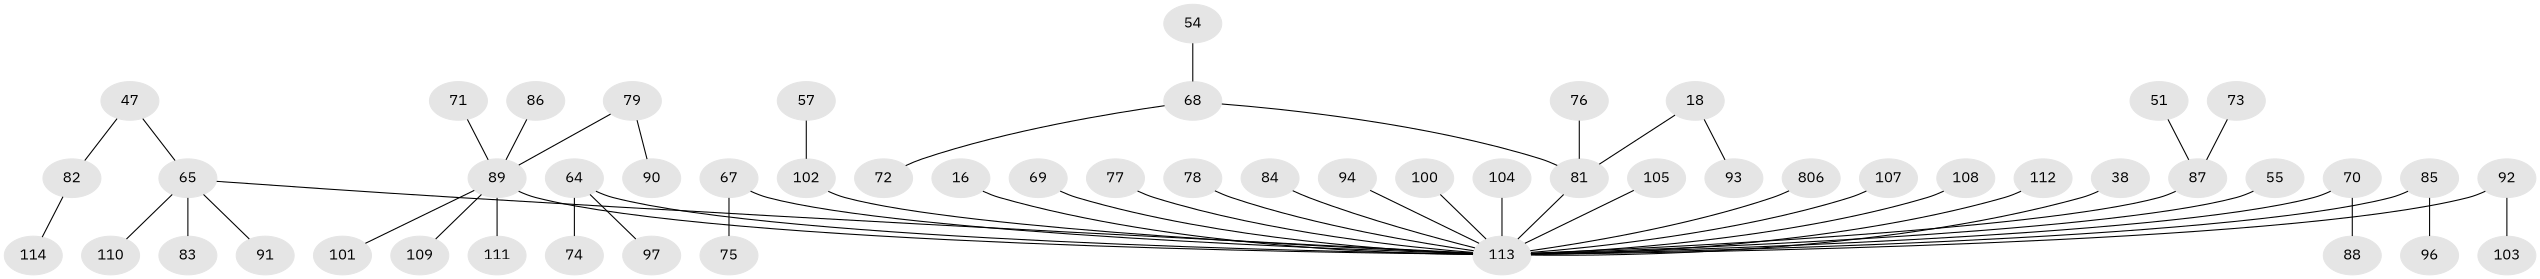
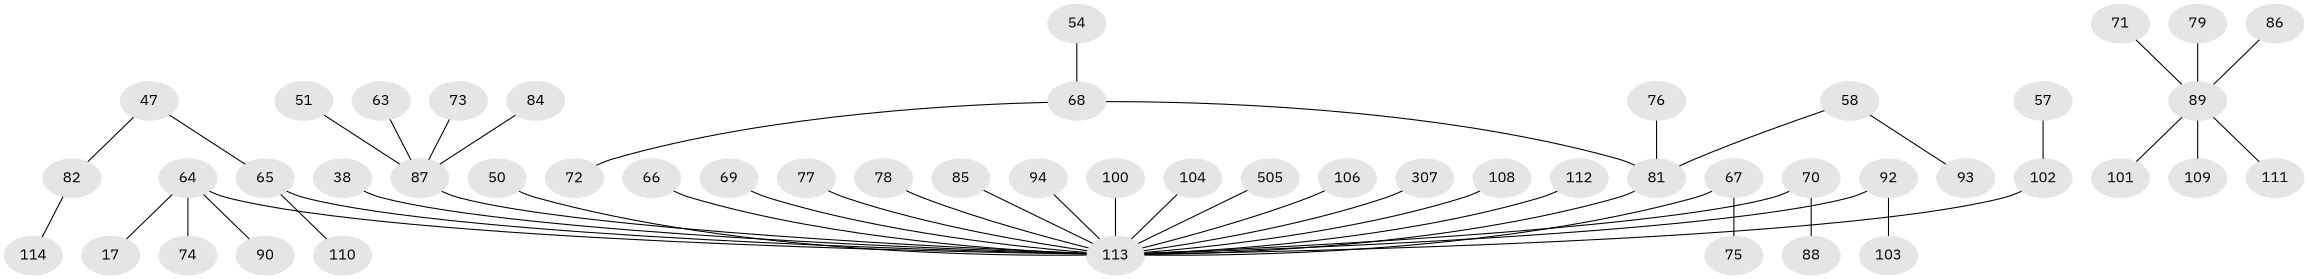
none -> (381, 101)
(1695, 101) -> (1850, 101)
(642, 140) -> (226, 217)
(961, 178) -> (652, 178)
(1657, 178) -> (1270, 178)
(1811, 178) -> (1347, 178)
(1888, 178) -> (1425, 178)
(2275, 178) -> (497, 178)
(1383, 222) -> (478, 140)
(779, 229) -> none
(188, 256) -> none
(265, 256) -> none
(652, 256) -> (111, 256)
(2430, 256) -> none
